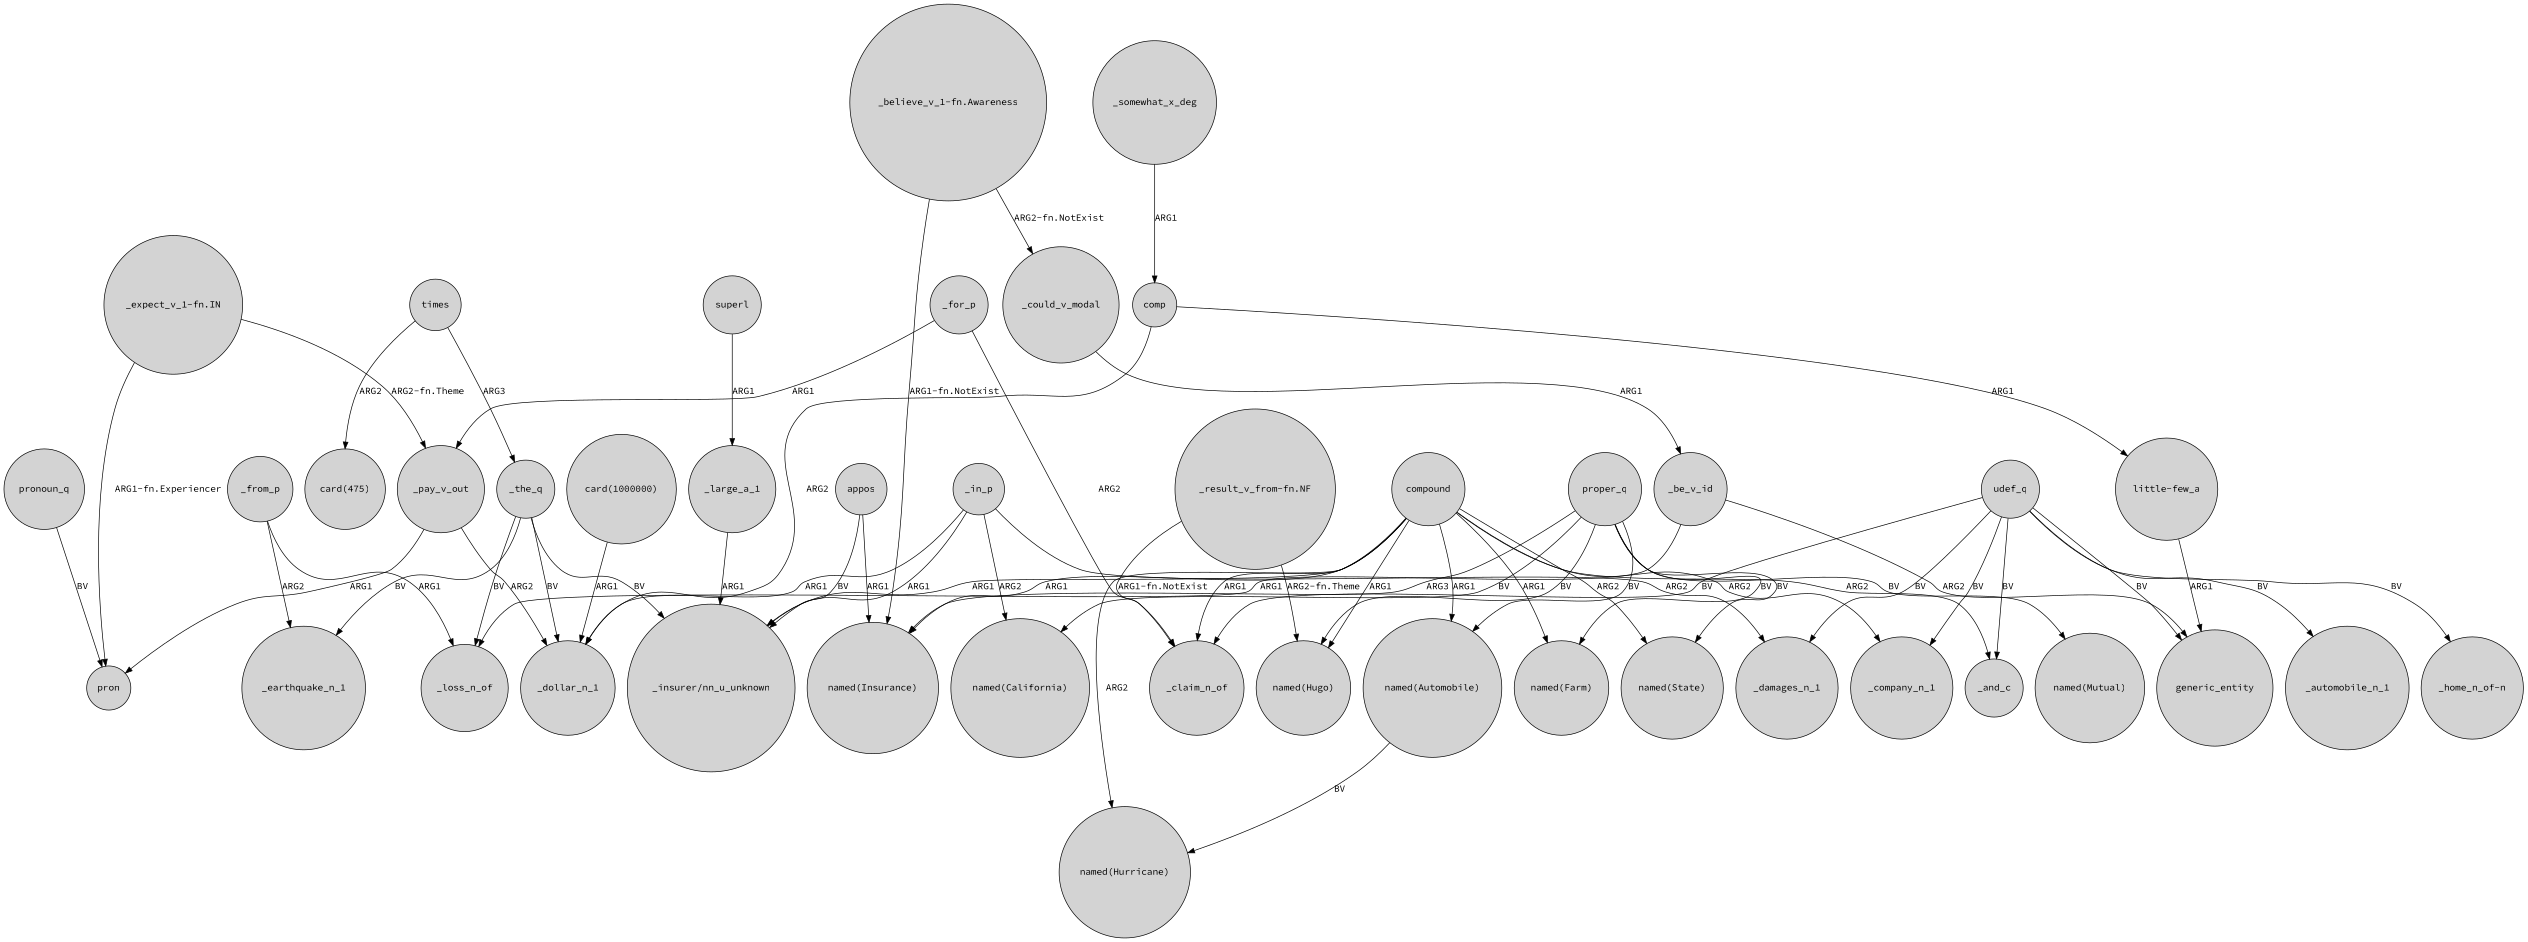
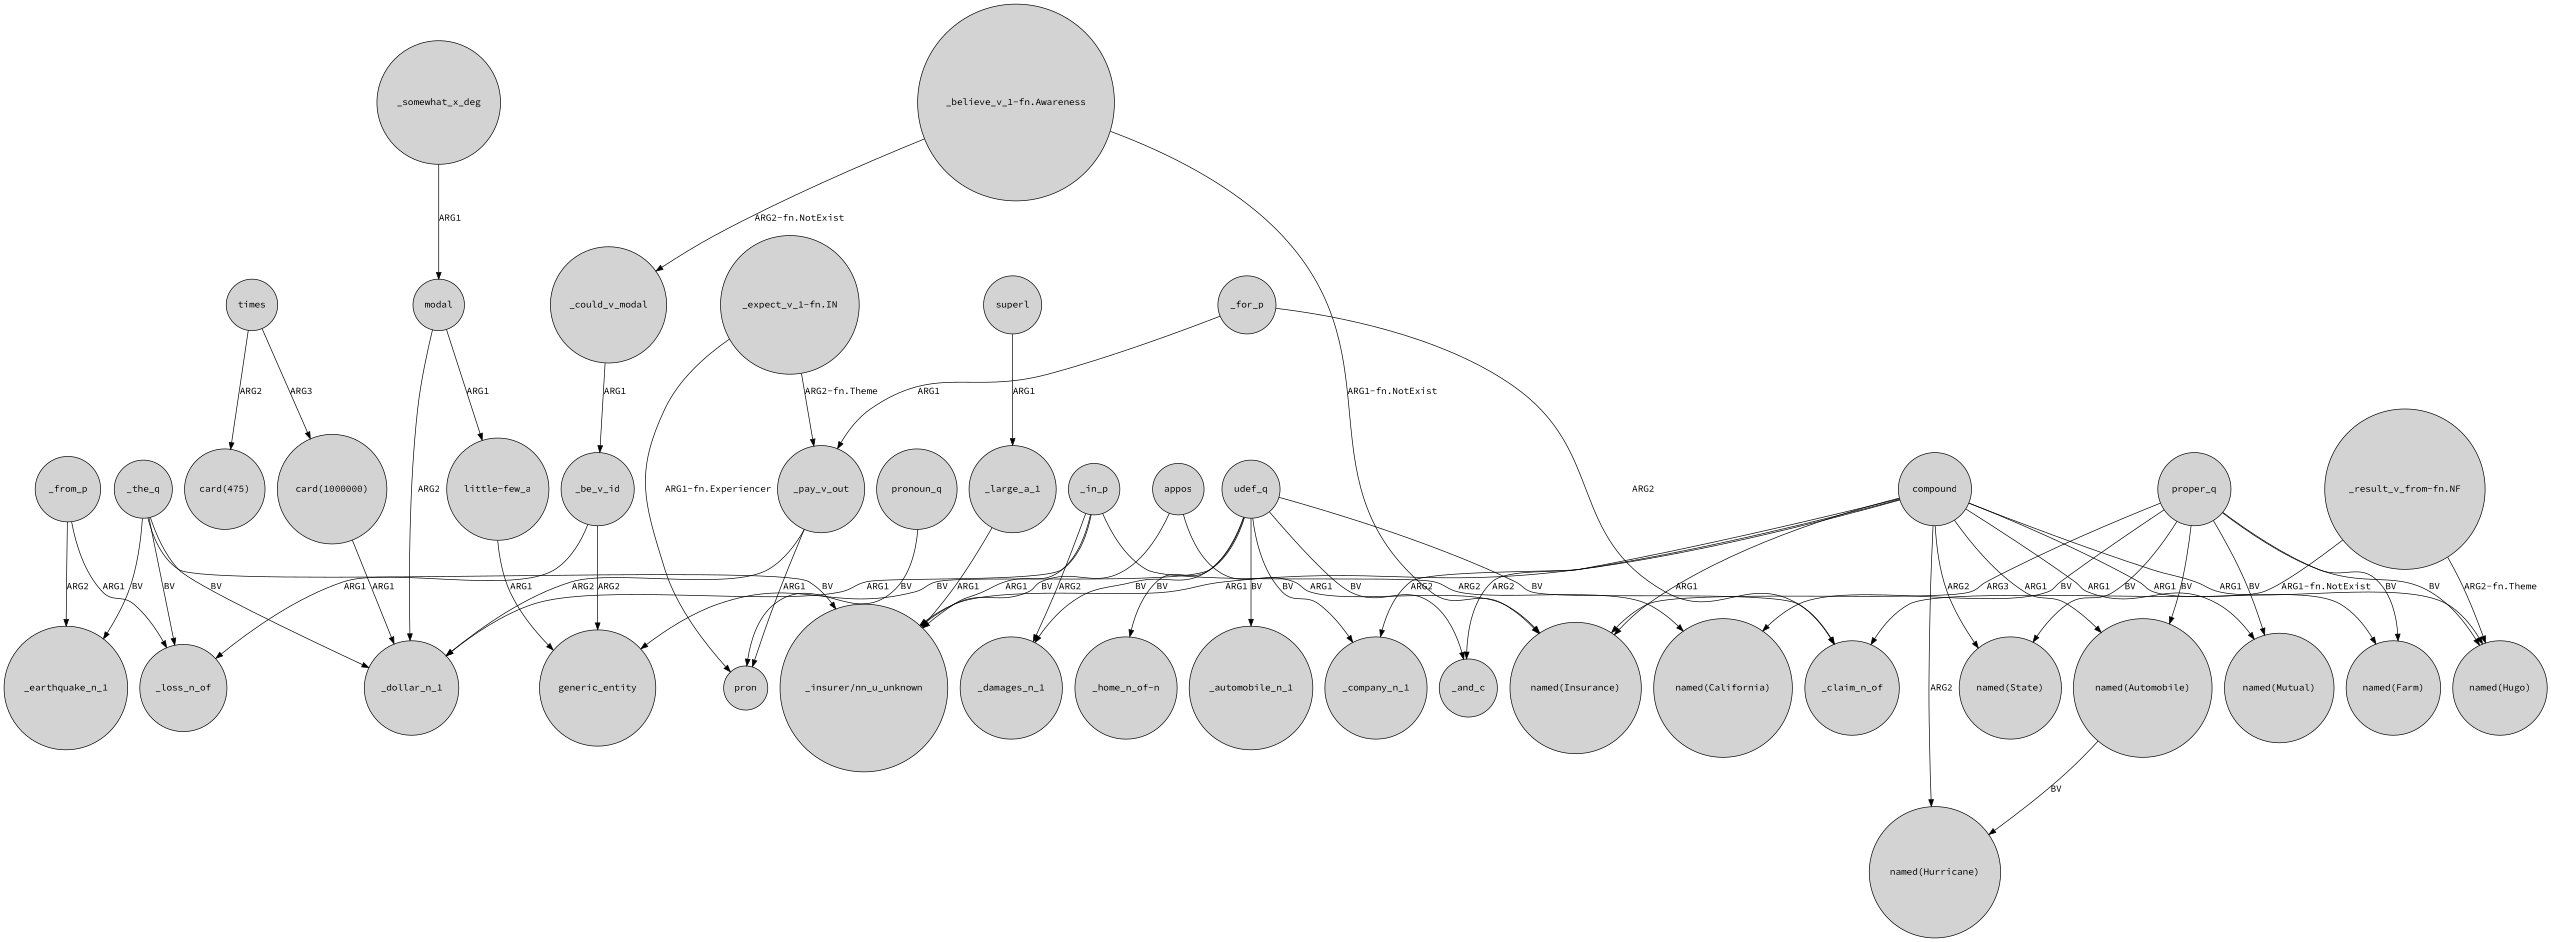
(1155, 305) -> (439, 305)
(481, 391) -> (285, 380)
(1294, 573) -> (2087, 591)
